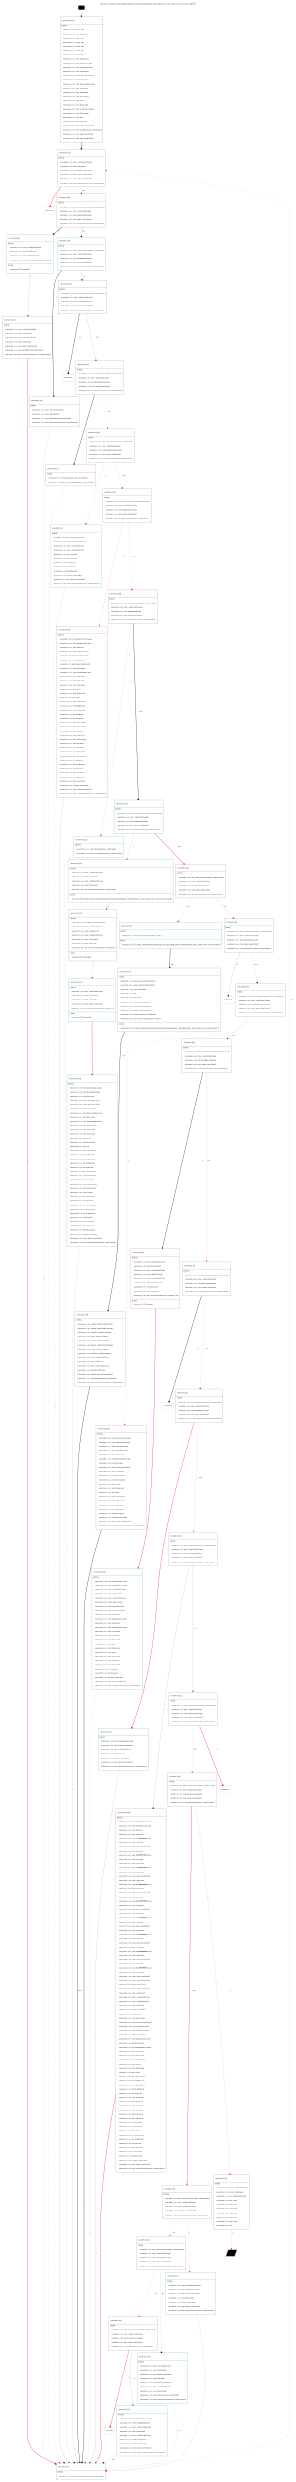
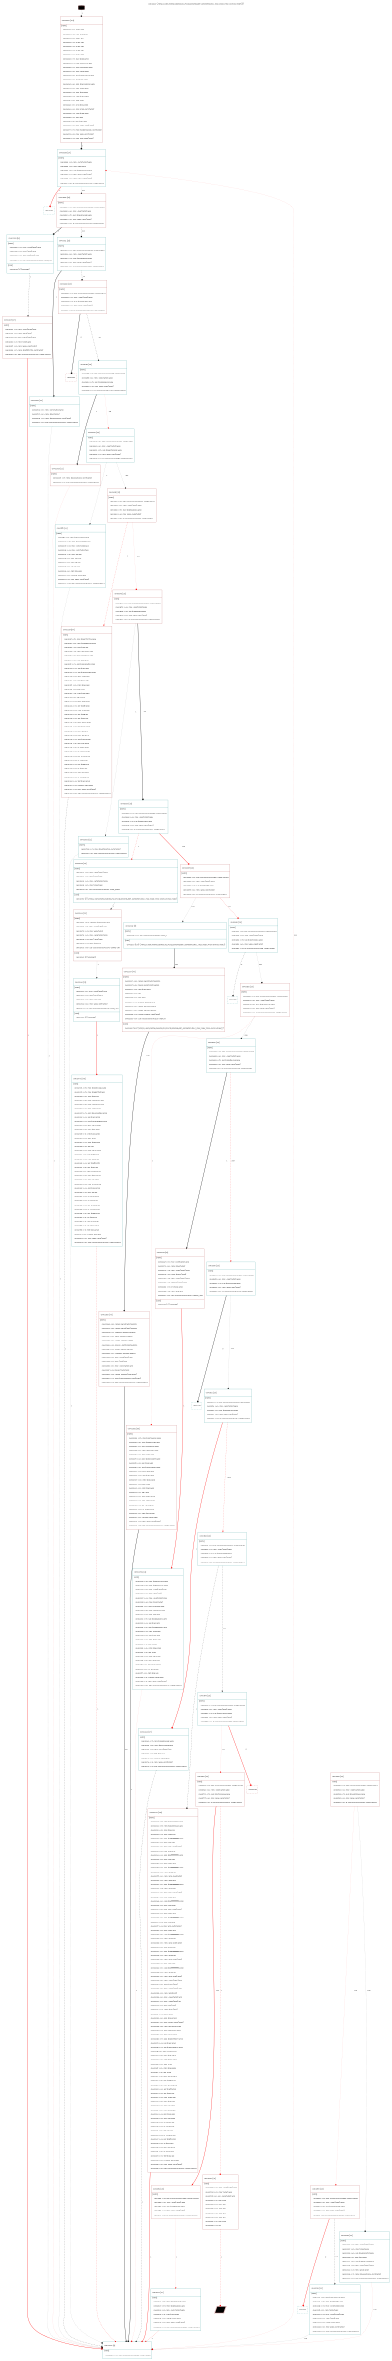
(174, 2227) -> none
